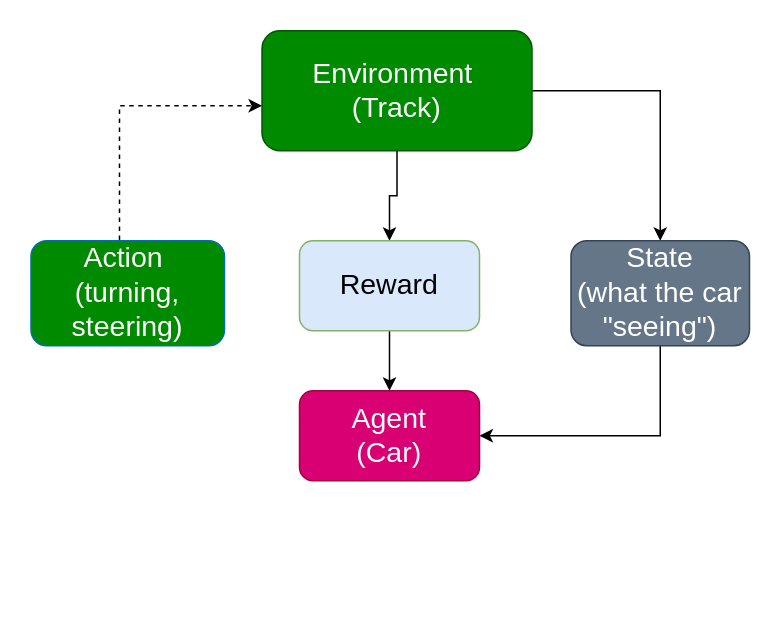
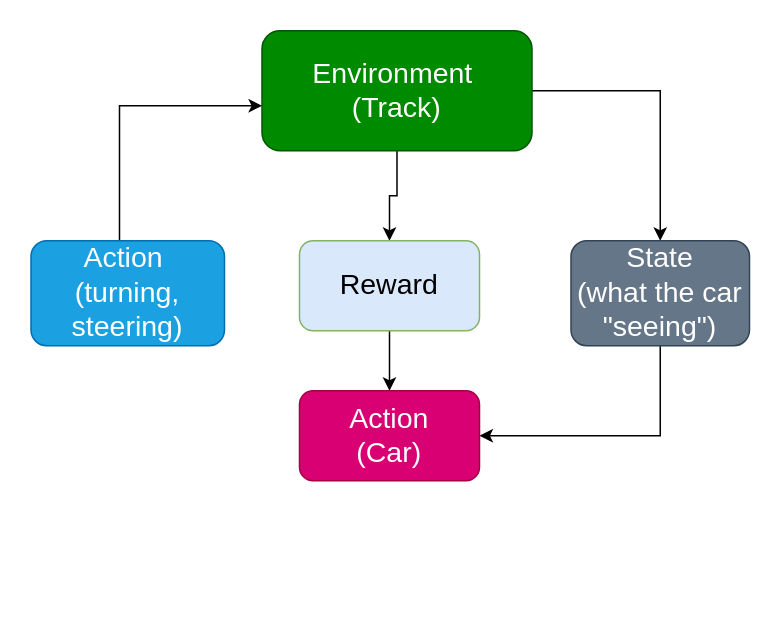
(119, 112) -> (119, 112)
(128, 293) -> (128, 293)
(389, 436) -> (389, 436)
